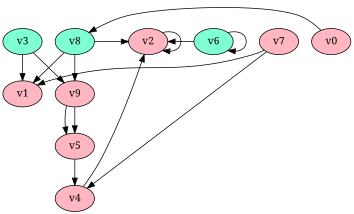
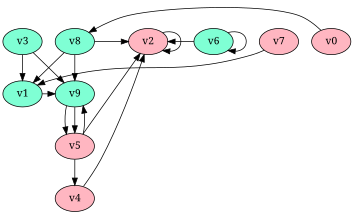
(23, 94) -> (23, 94)
none -> (45, 94)
(75, 94) -> (75, 94)
none -> (109, 97)
(180, 118) -> none
none -> (85, 124)
